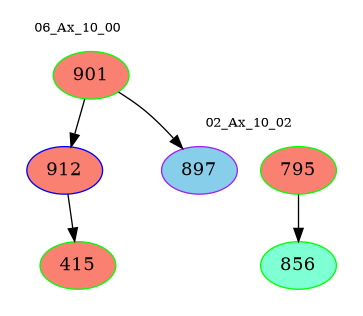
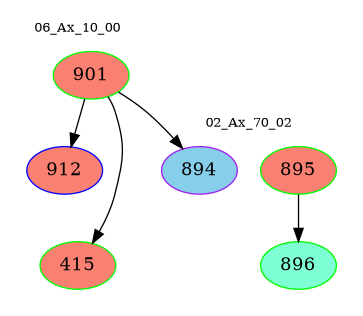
(249, 123) -> (249, 123)
(199, 170) -> (199, 170)
(299, 170) -> (299, 170)
(70, 211) -> (121, 165)
(299, 265) -> (299, 265)
